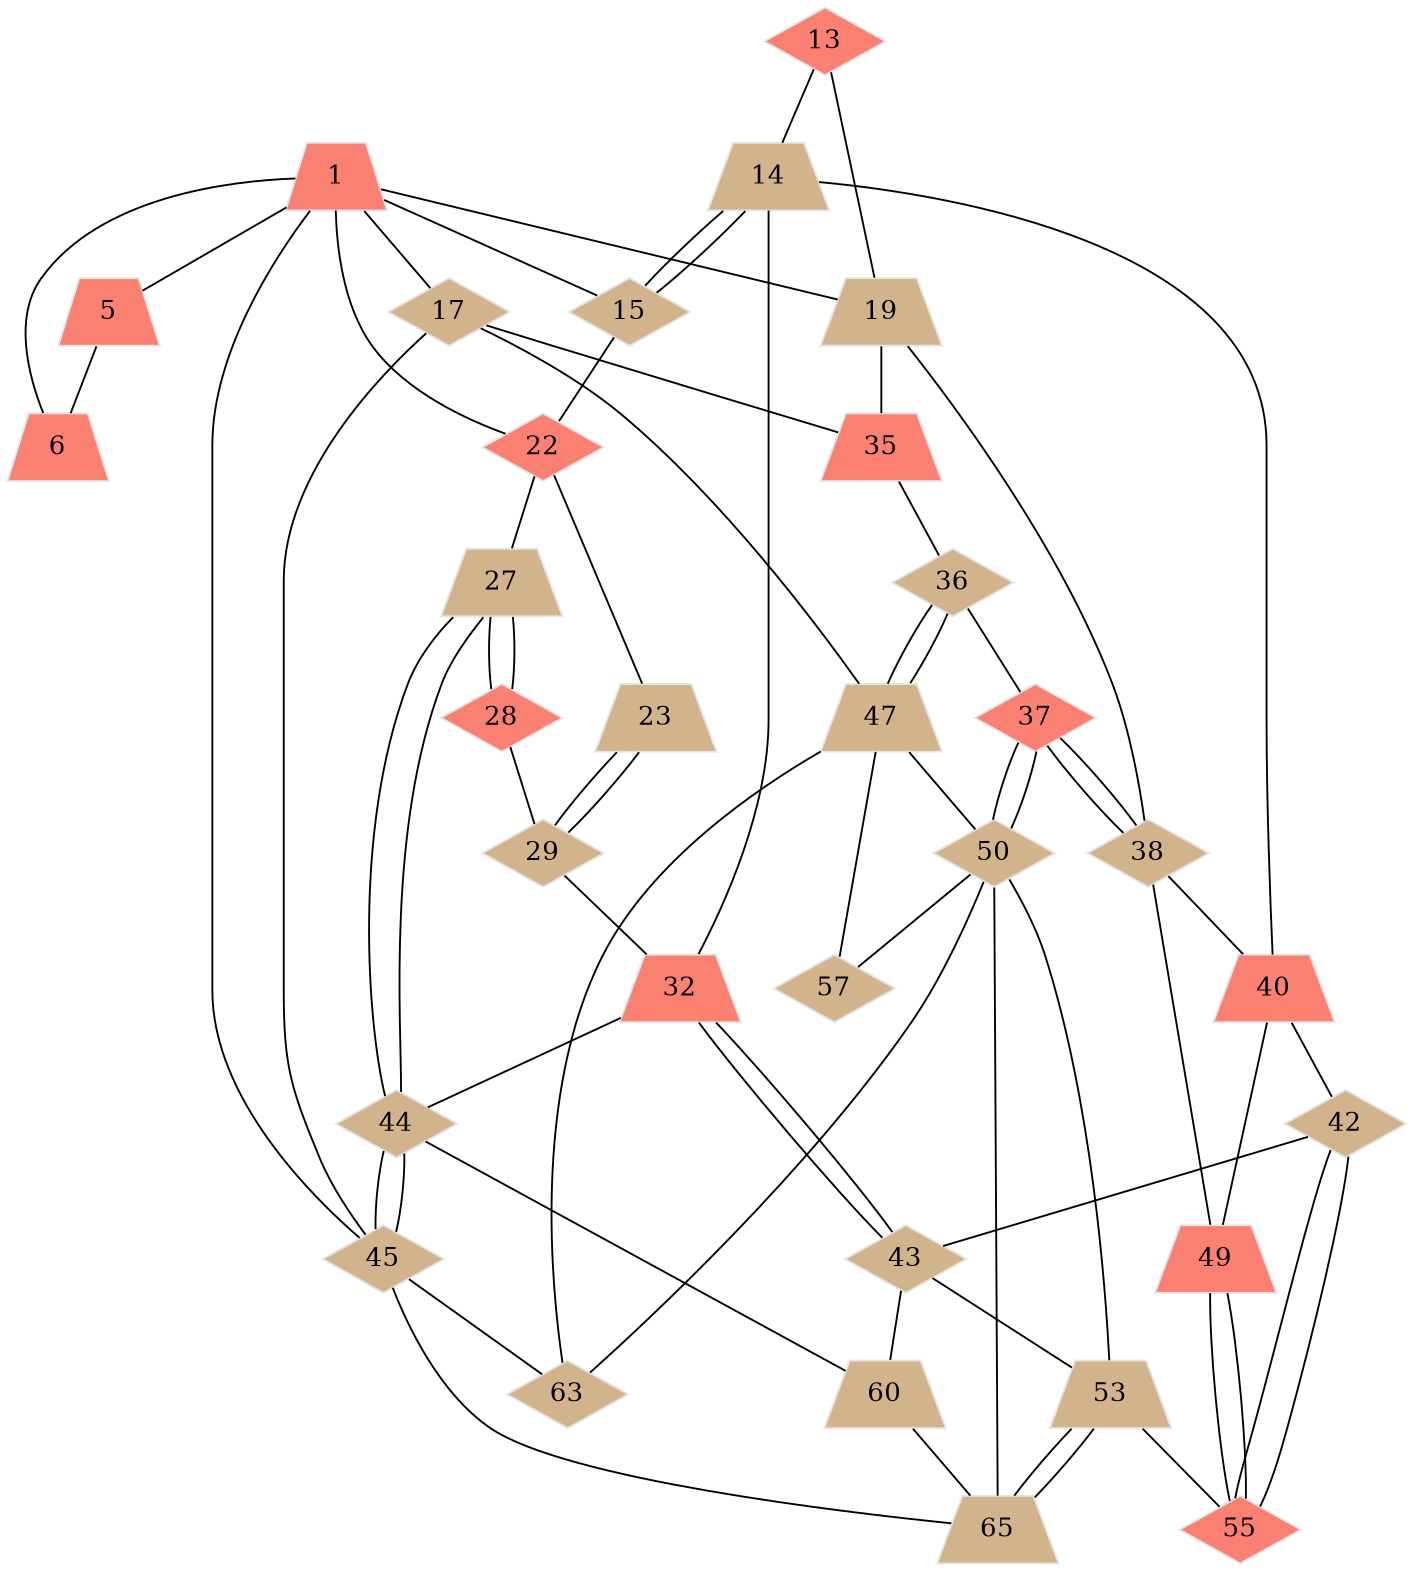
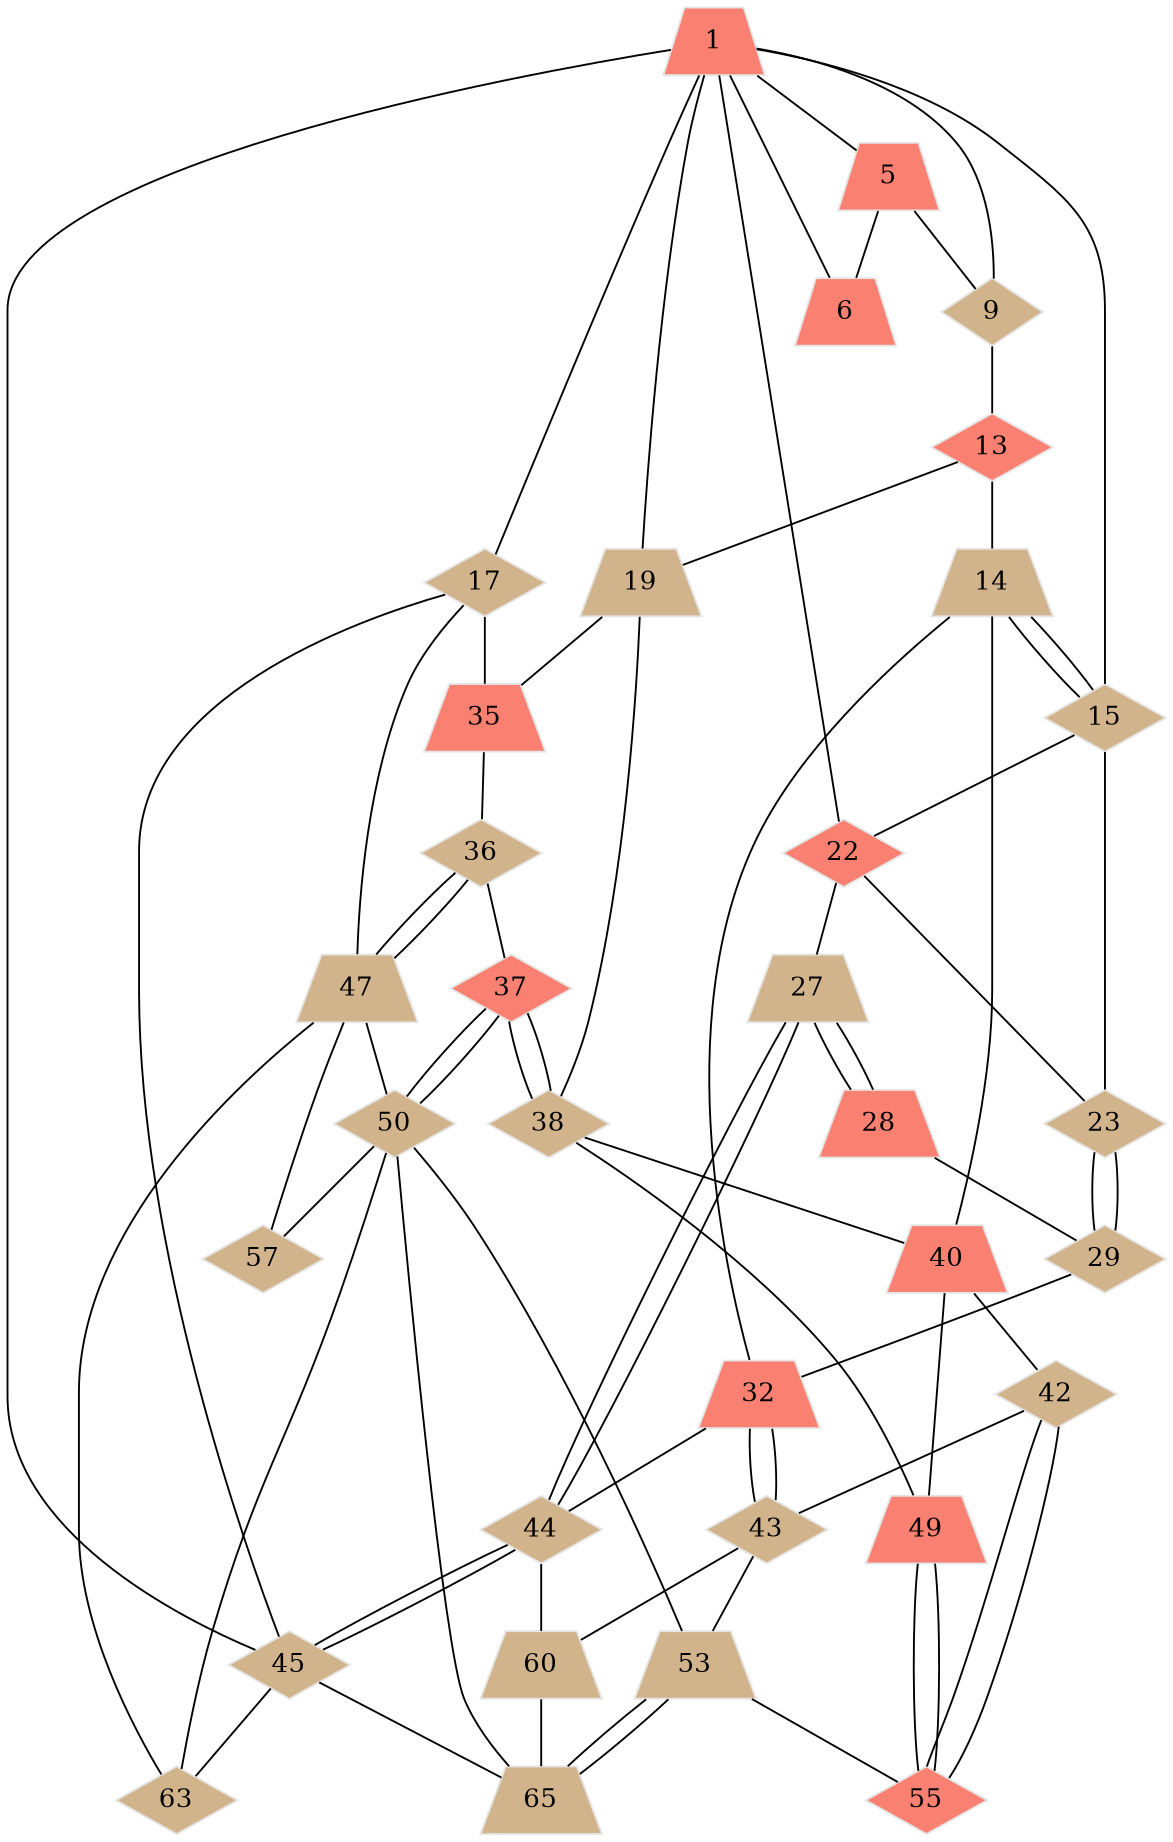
none -> (992, 312)
(502, 718) -> (879, 1124)
(656, 718) -> (1105, 1124)
none -> (1105, 921)
